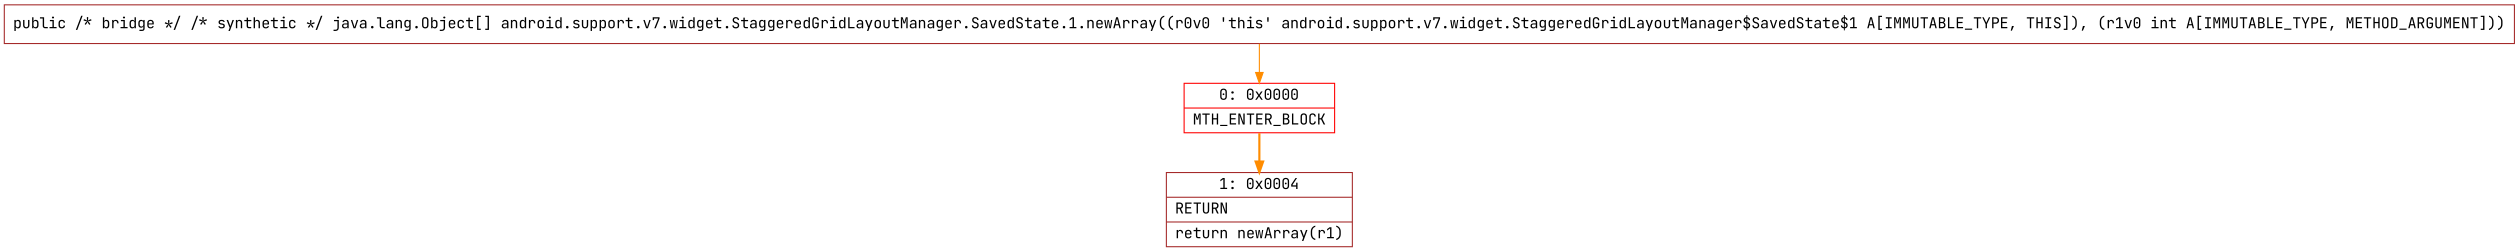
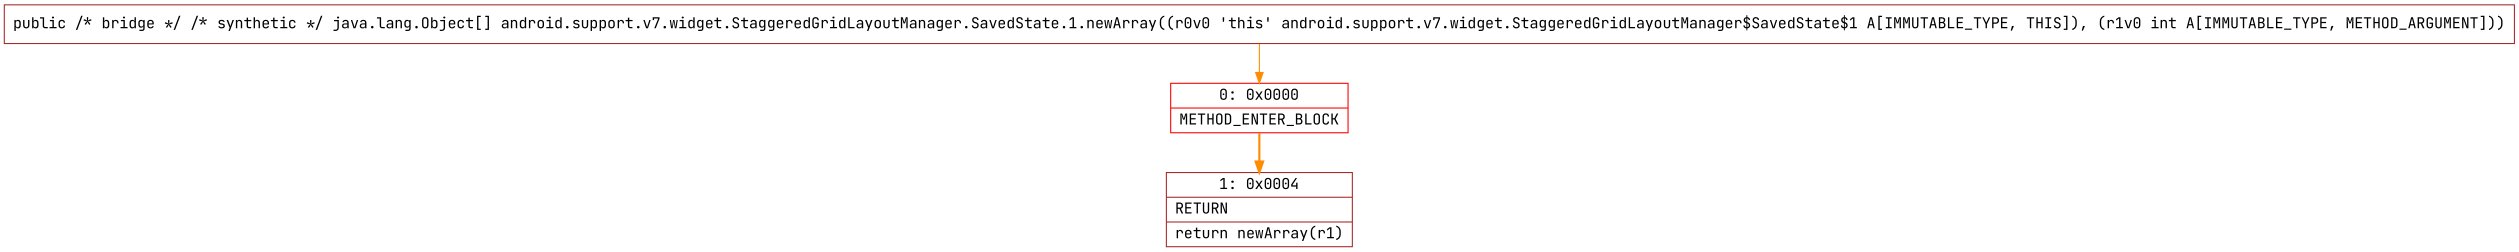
(1259, 120) -> (1259, 120)
